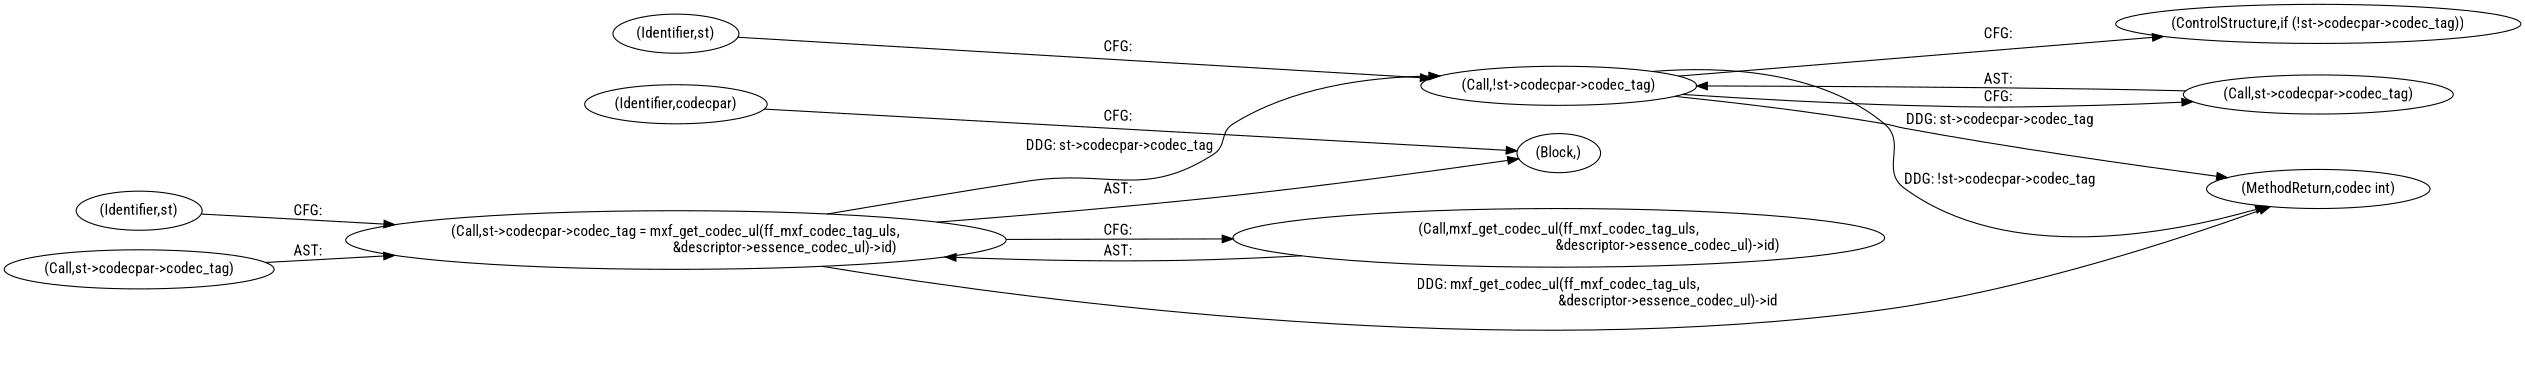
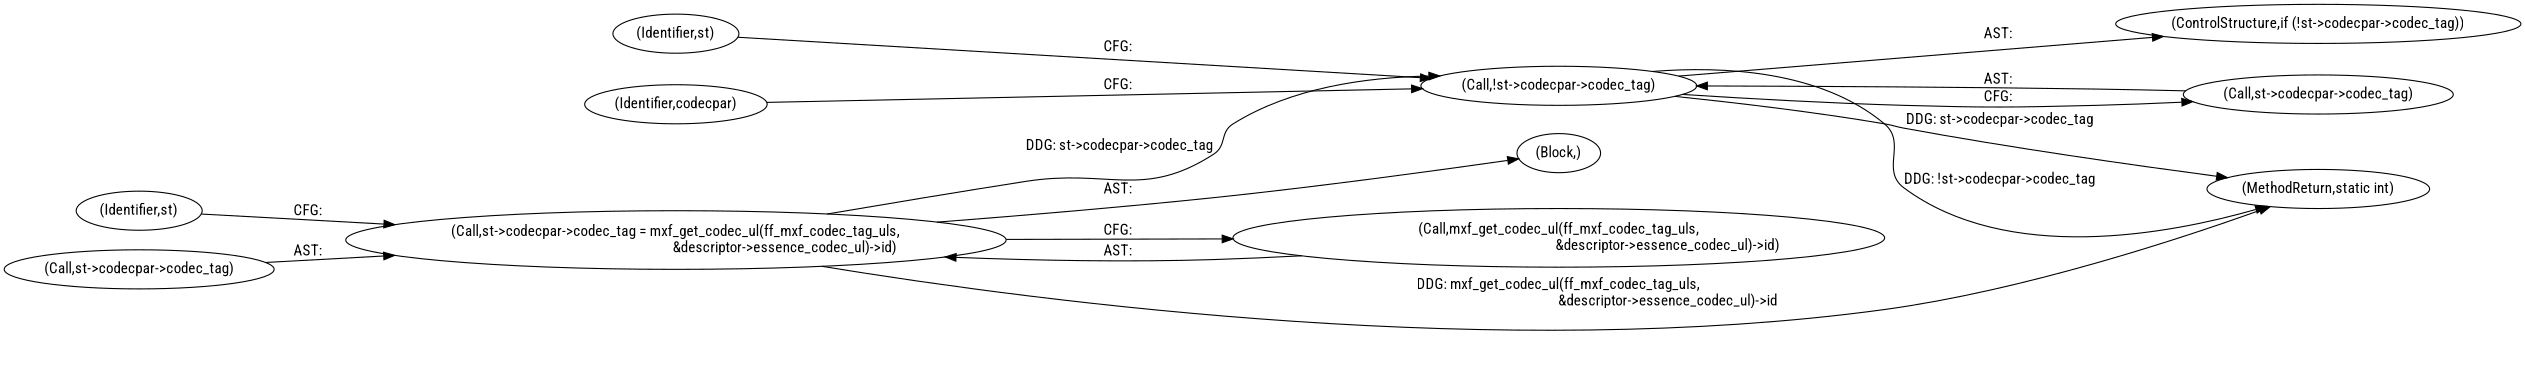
(2000, 34) -> (2000, 34)
(1135, 130) -> (1089, 96)
(2318, 189) -> (2318, 189)
